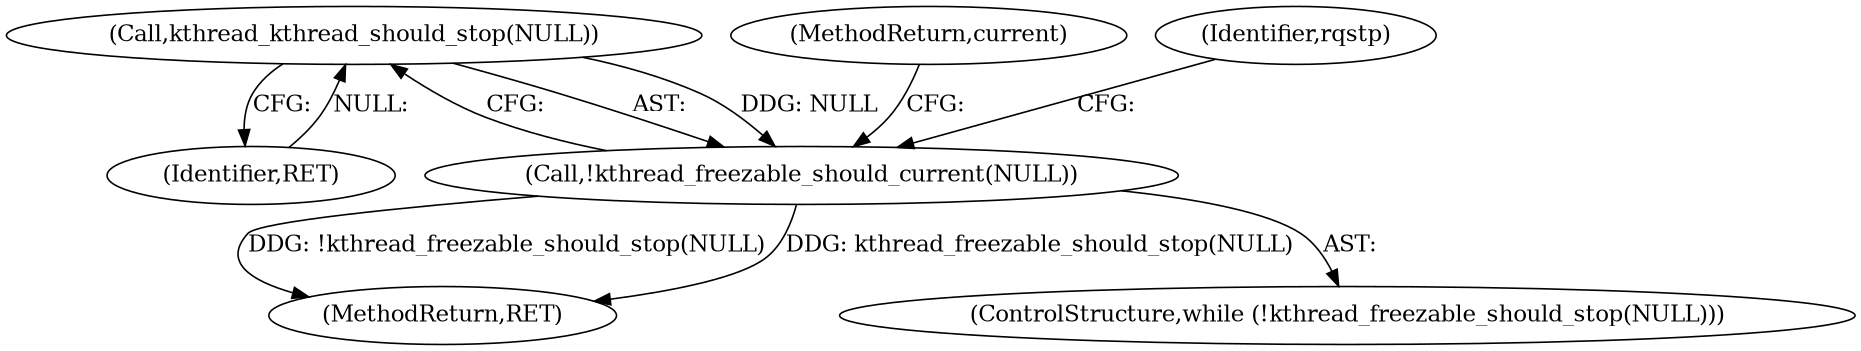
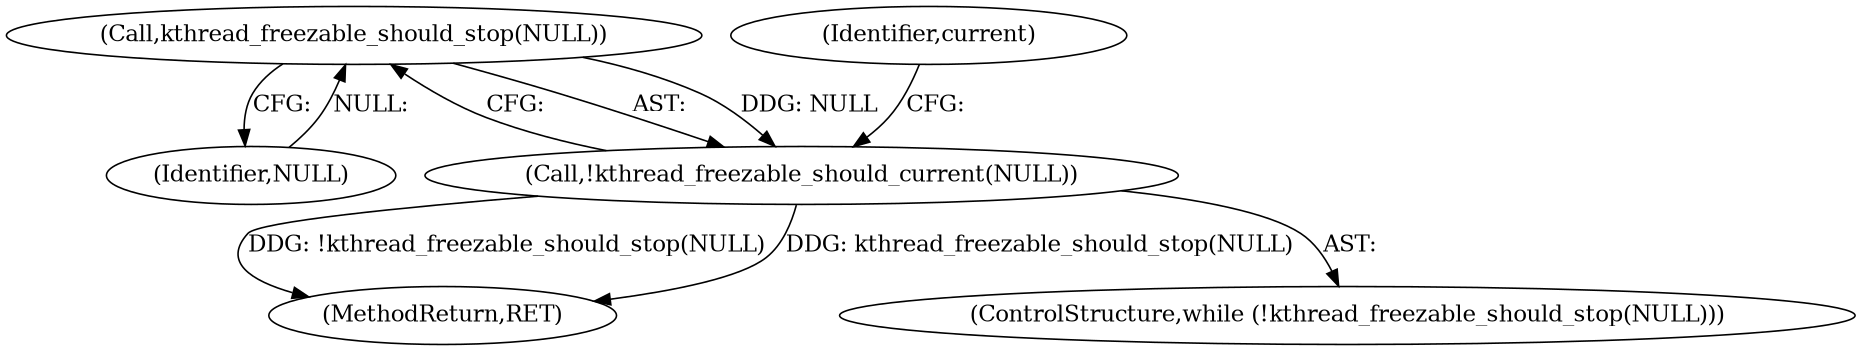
(354, 35) -> (354, 35)
(929, 35) -> (929, 35)
(1296, 35) -> none
(251, 175) -> (251, 175)
